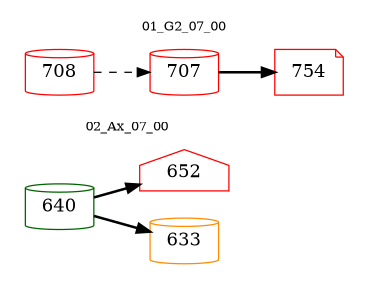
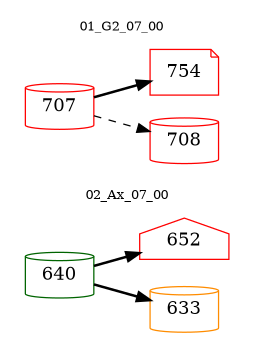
(116, 72) -> (116, 122)
